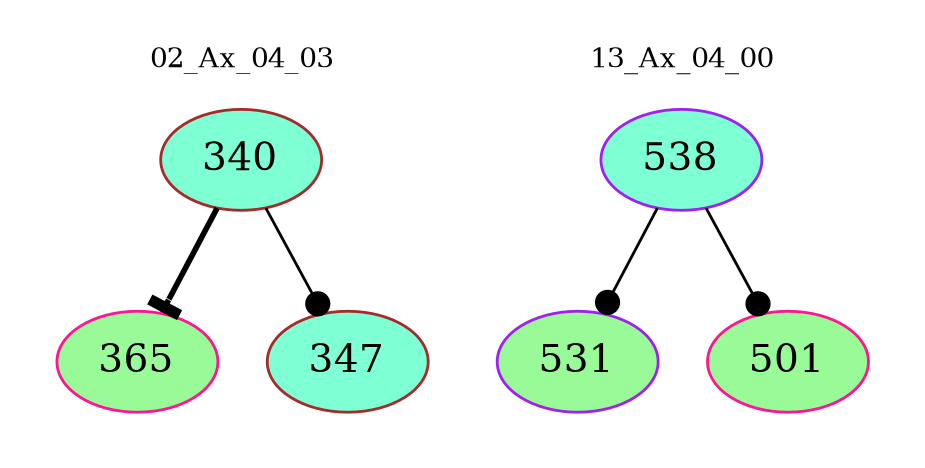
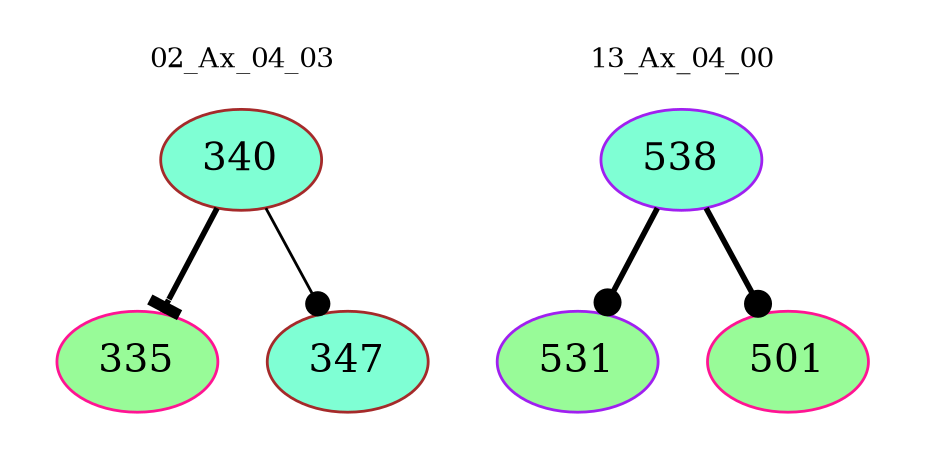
(635, 250) -> (635, 250)
(729, 251) -> (729, 251)
(137, 362) -> (137, 362)
